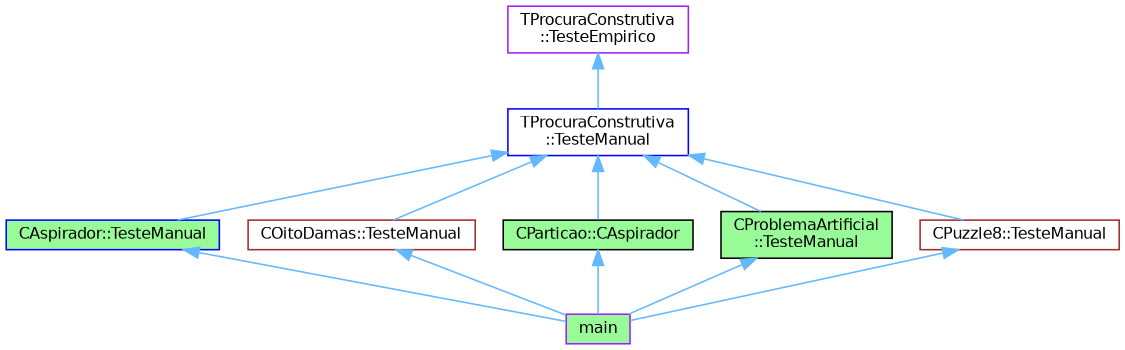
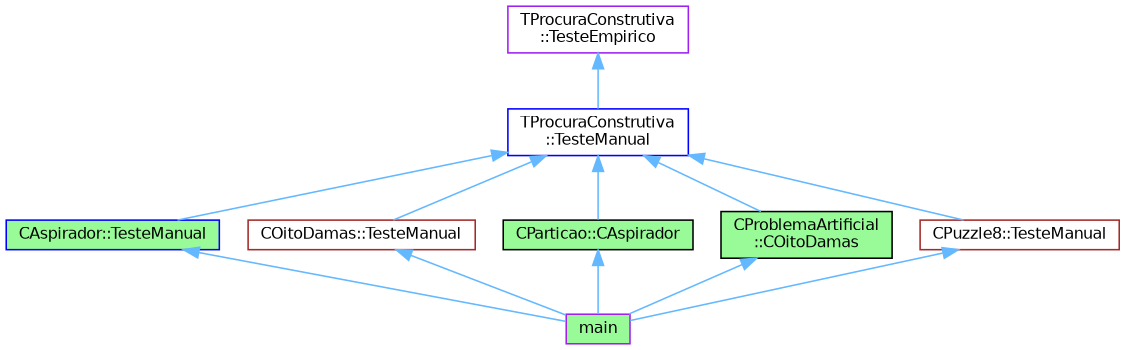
(807, 235) -> (807, 235)
